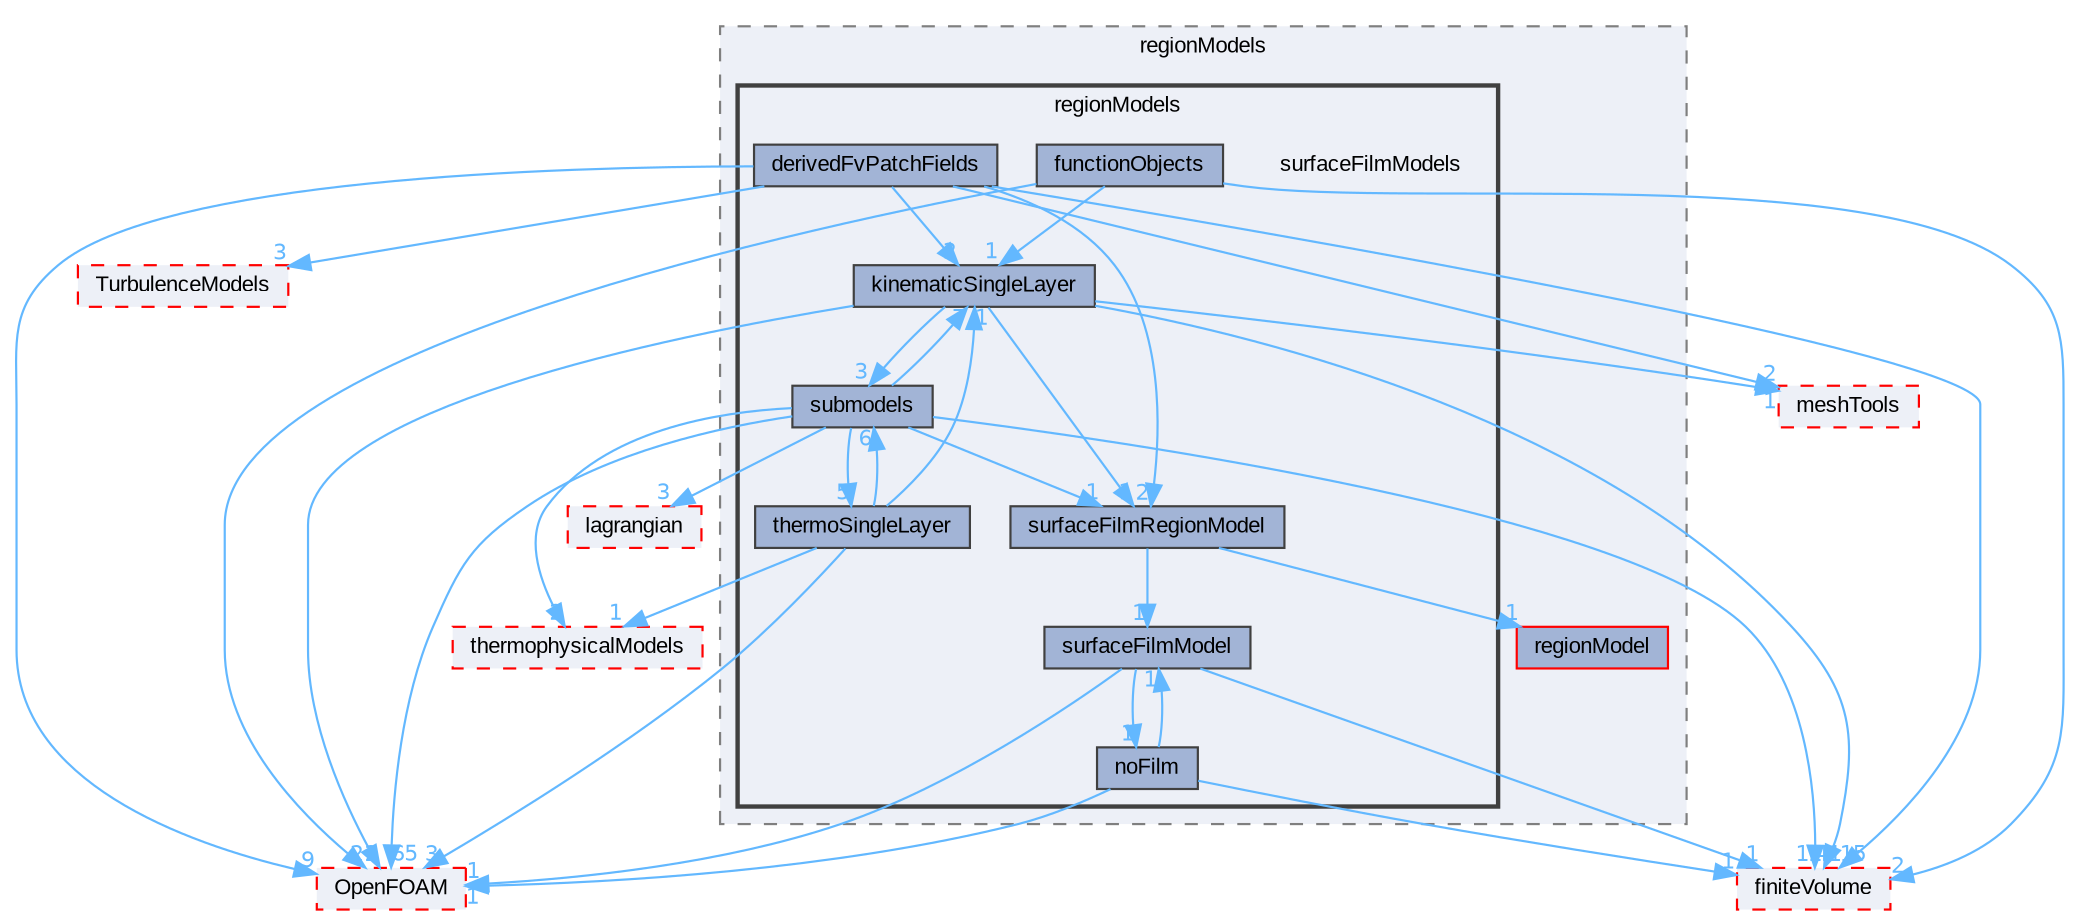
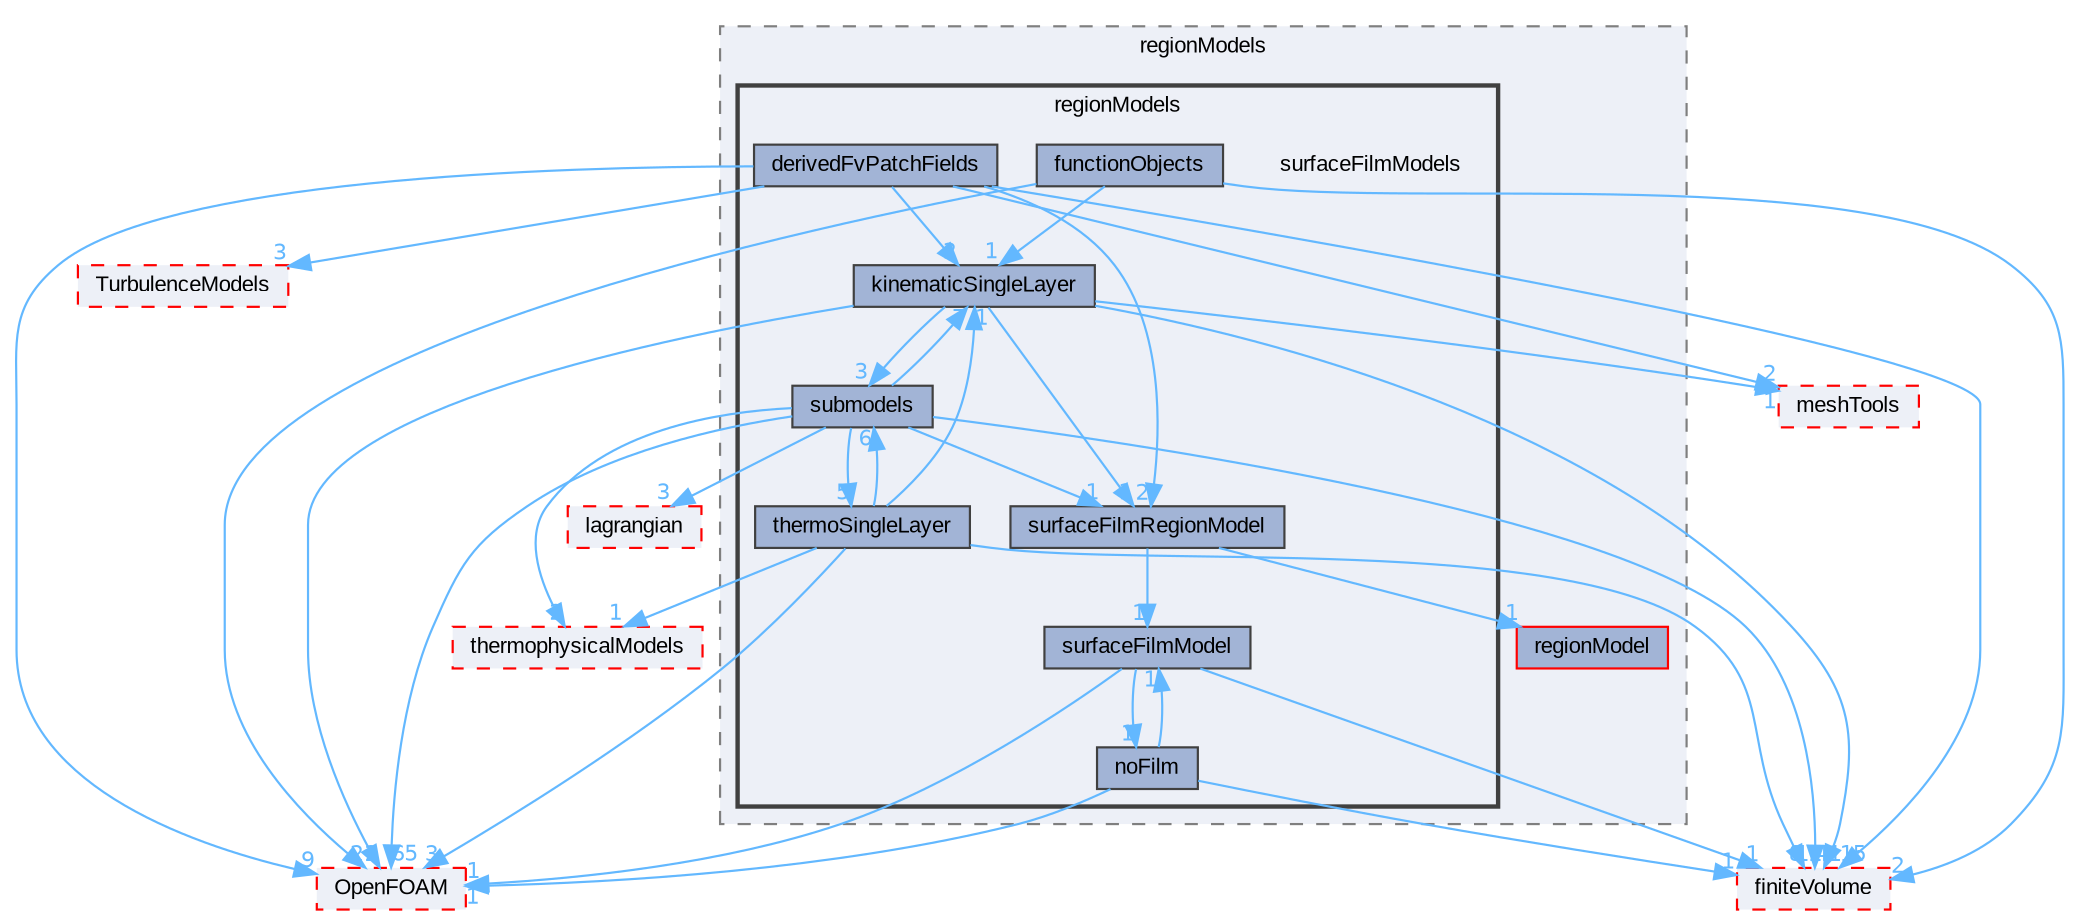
none -> (1461, 567)
